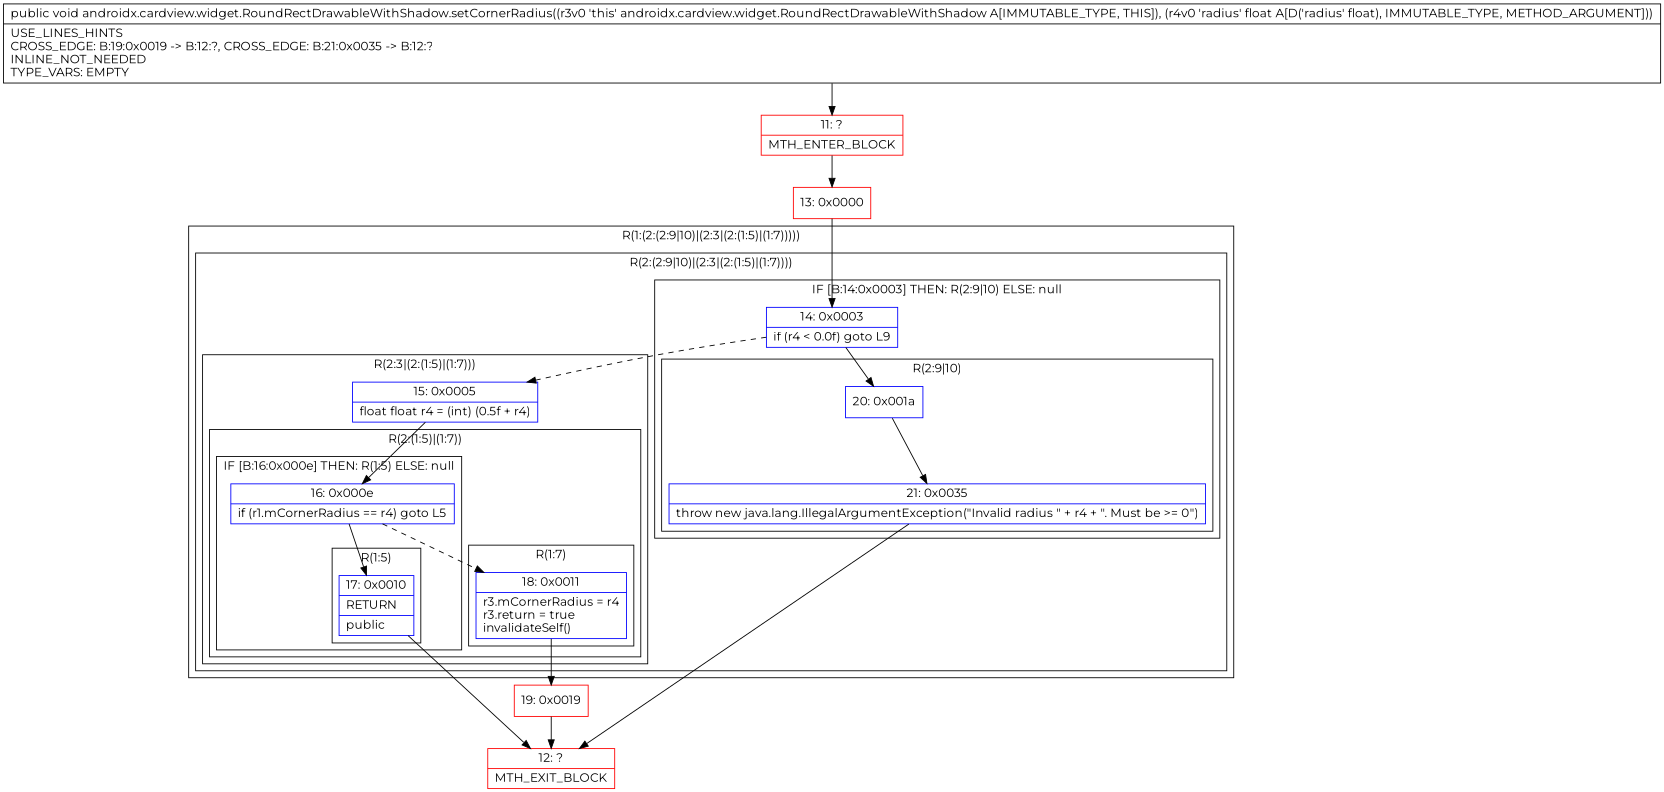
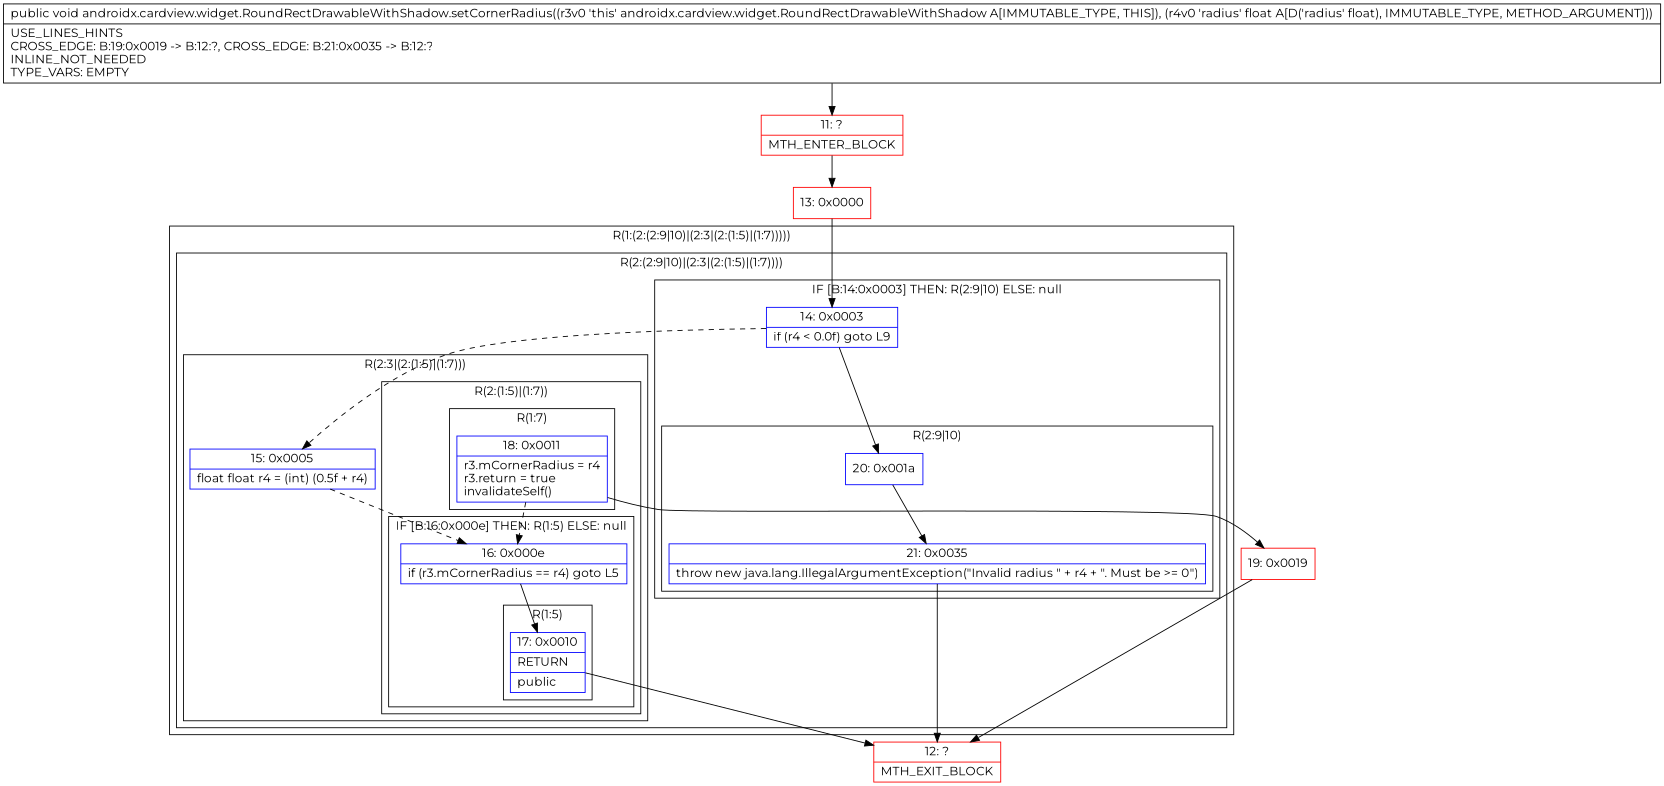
(397, 450) -> (375, 507)
(343, 513) -> (514, 573)
(429, 546) -> (522, 522)
